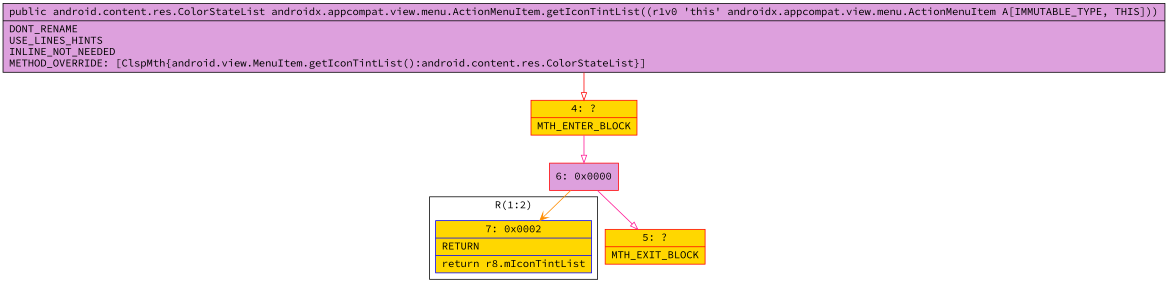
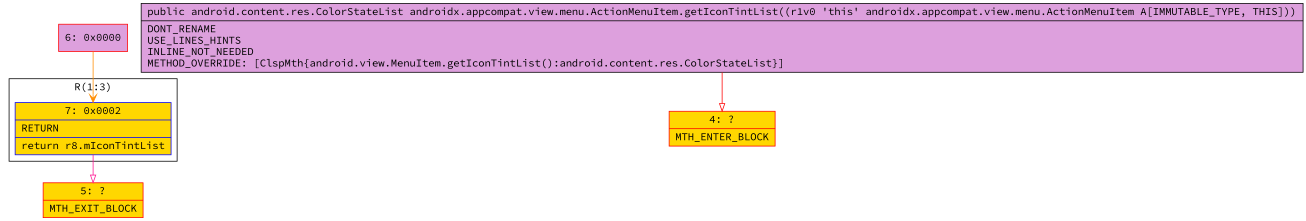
(584, 145) -> none
(514, 206) -> (93, 87)
(615, 207) -> (93, 166)
